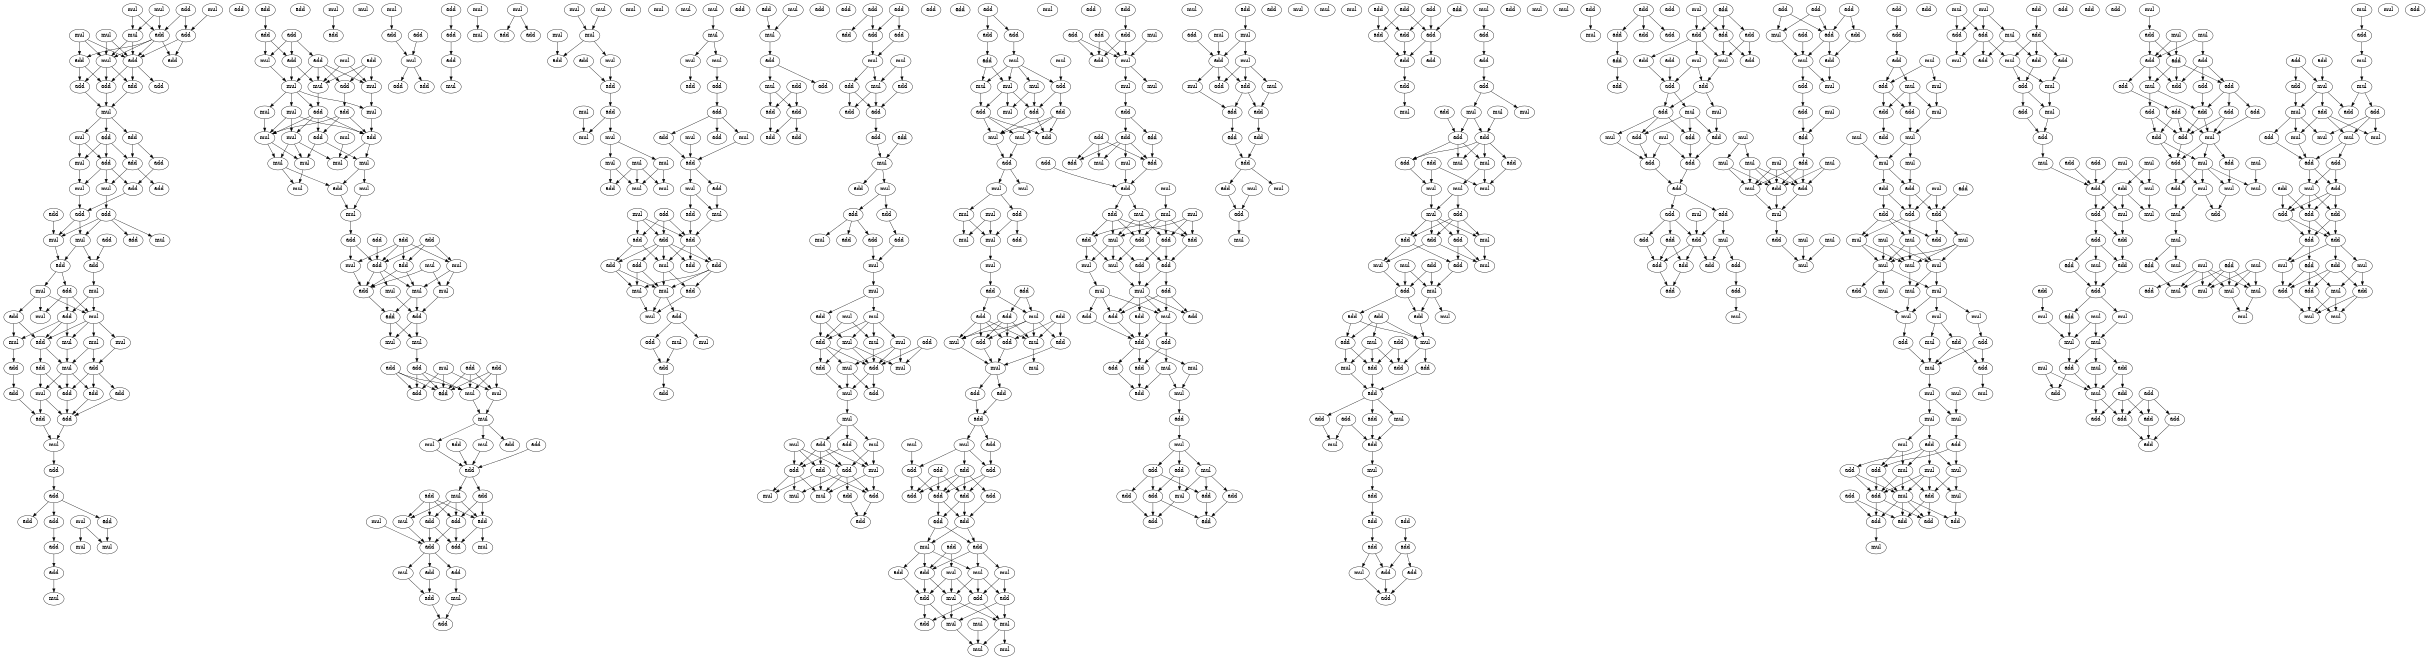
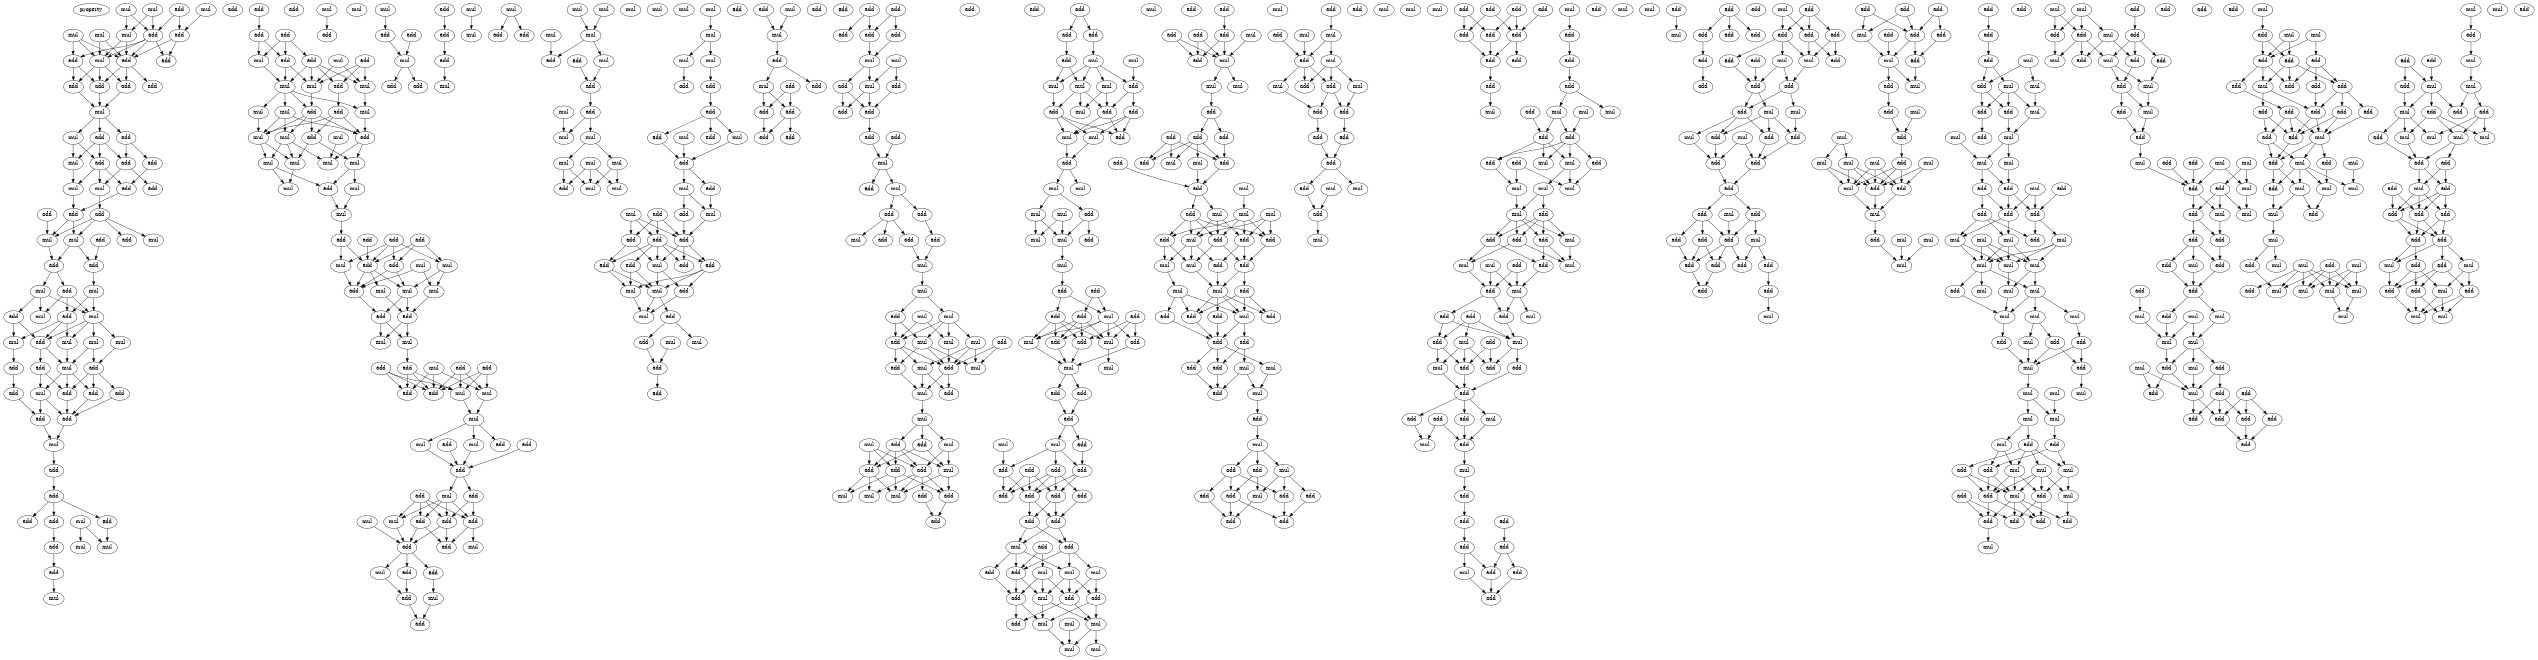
none -> (91, 10)
